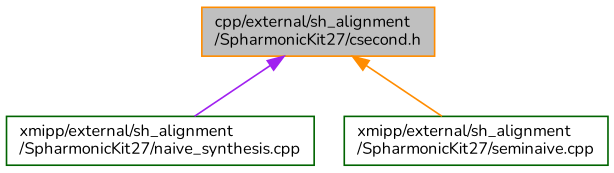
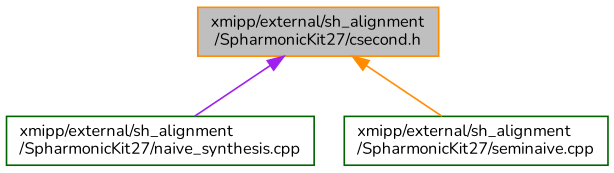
(318, 32) -> (318, 32)
